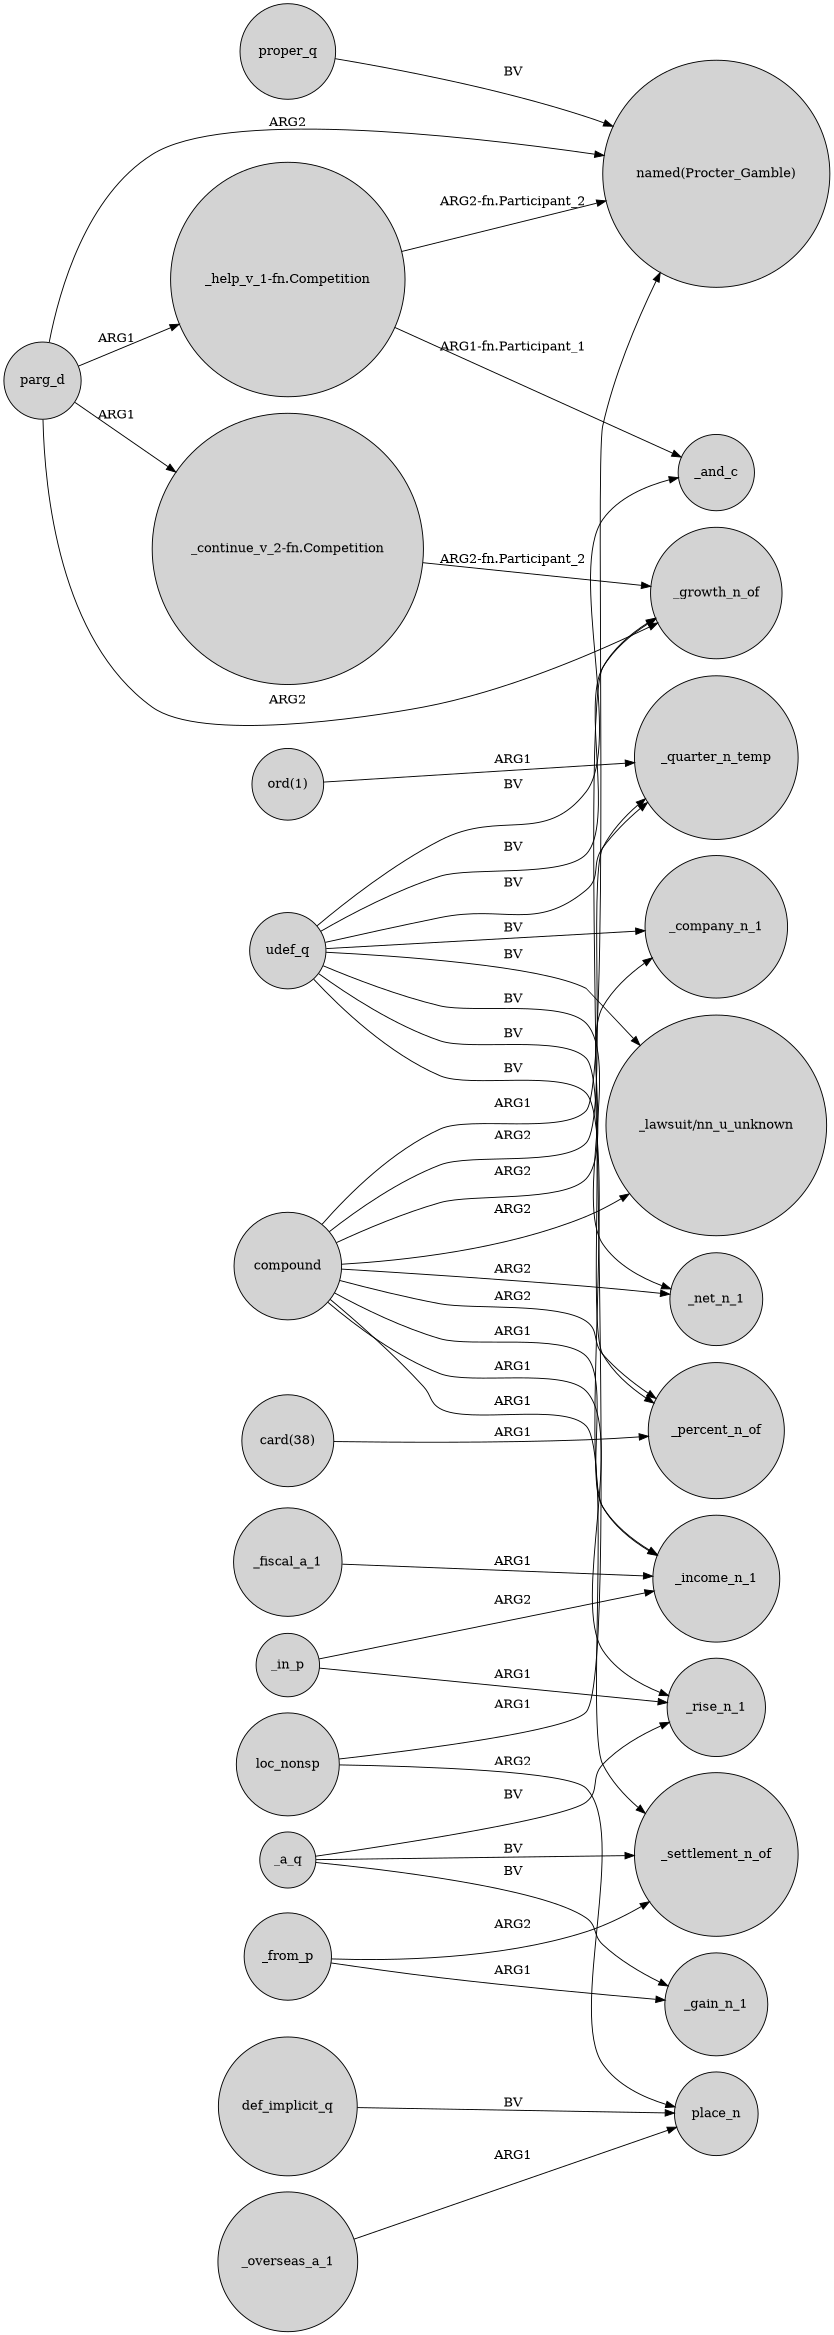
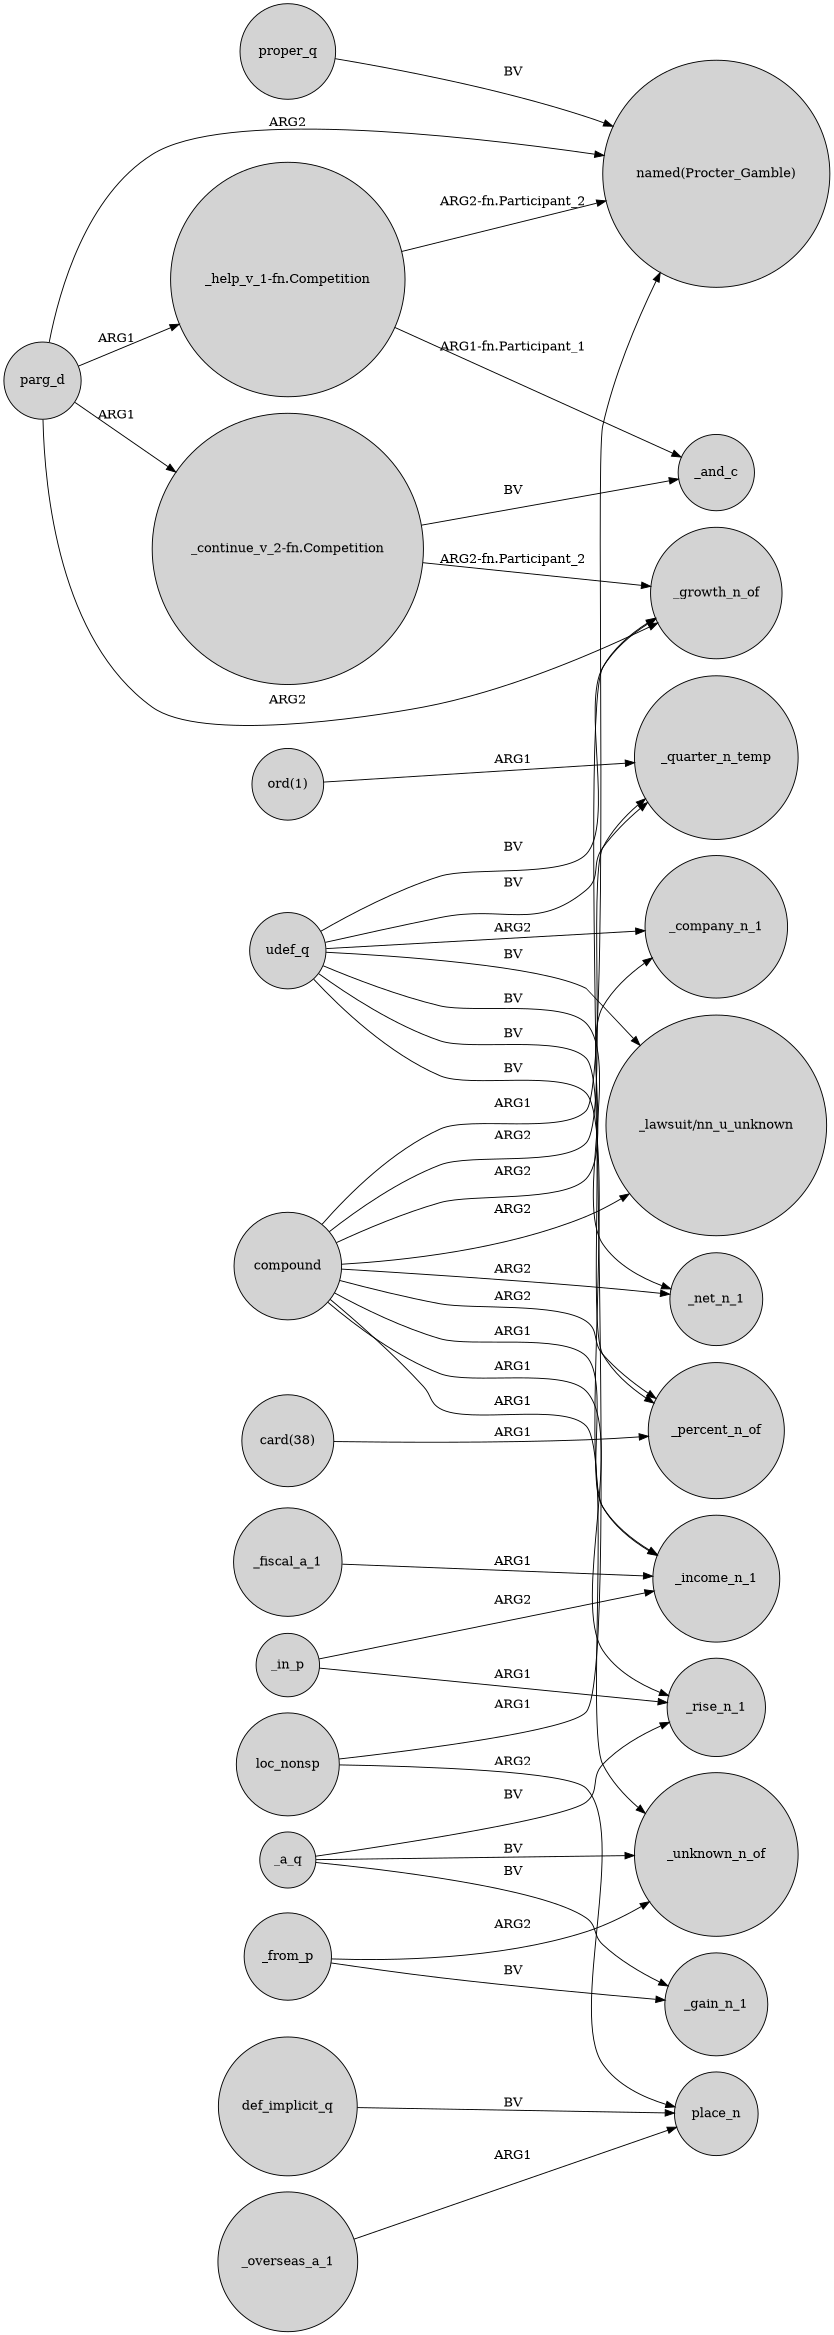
(589, 785) -> (545, 503)
(513, 928) -> (513, 928)
(716, 1854) -> (716, 1854)
(513, 1971) -> (513, 1971)
